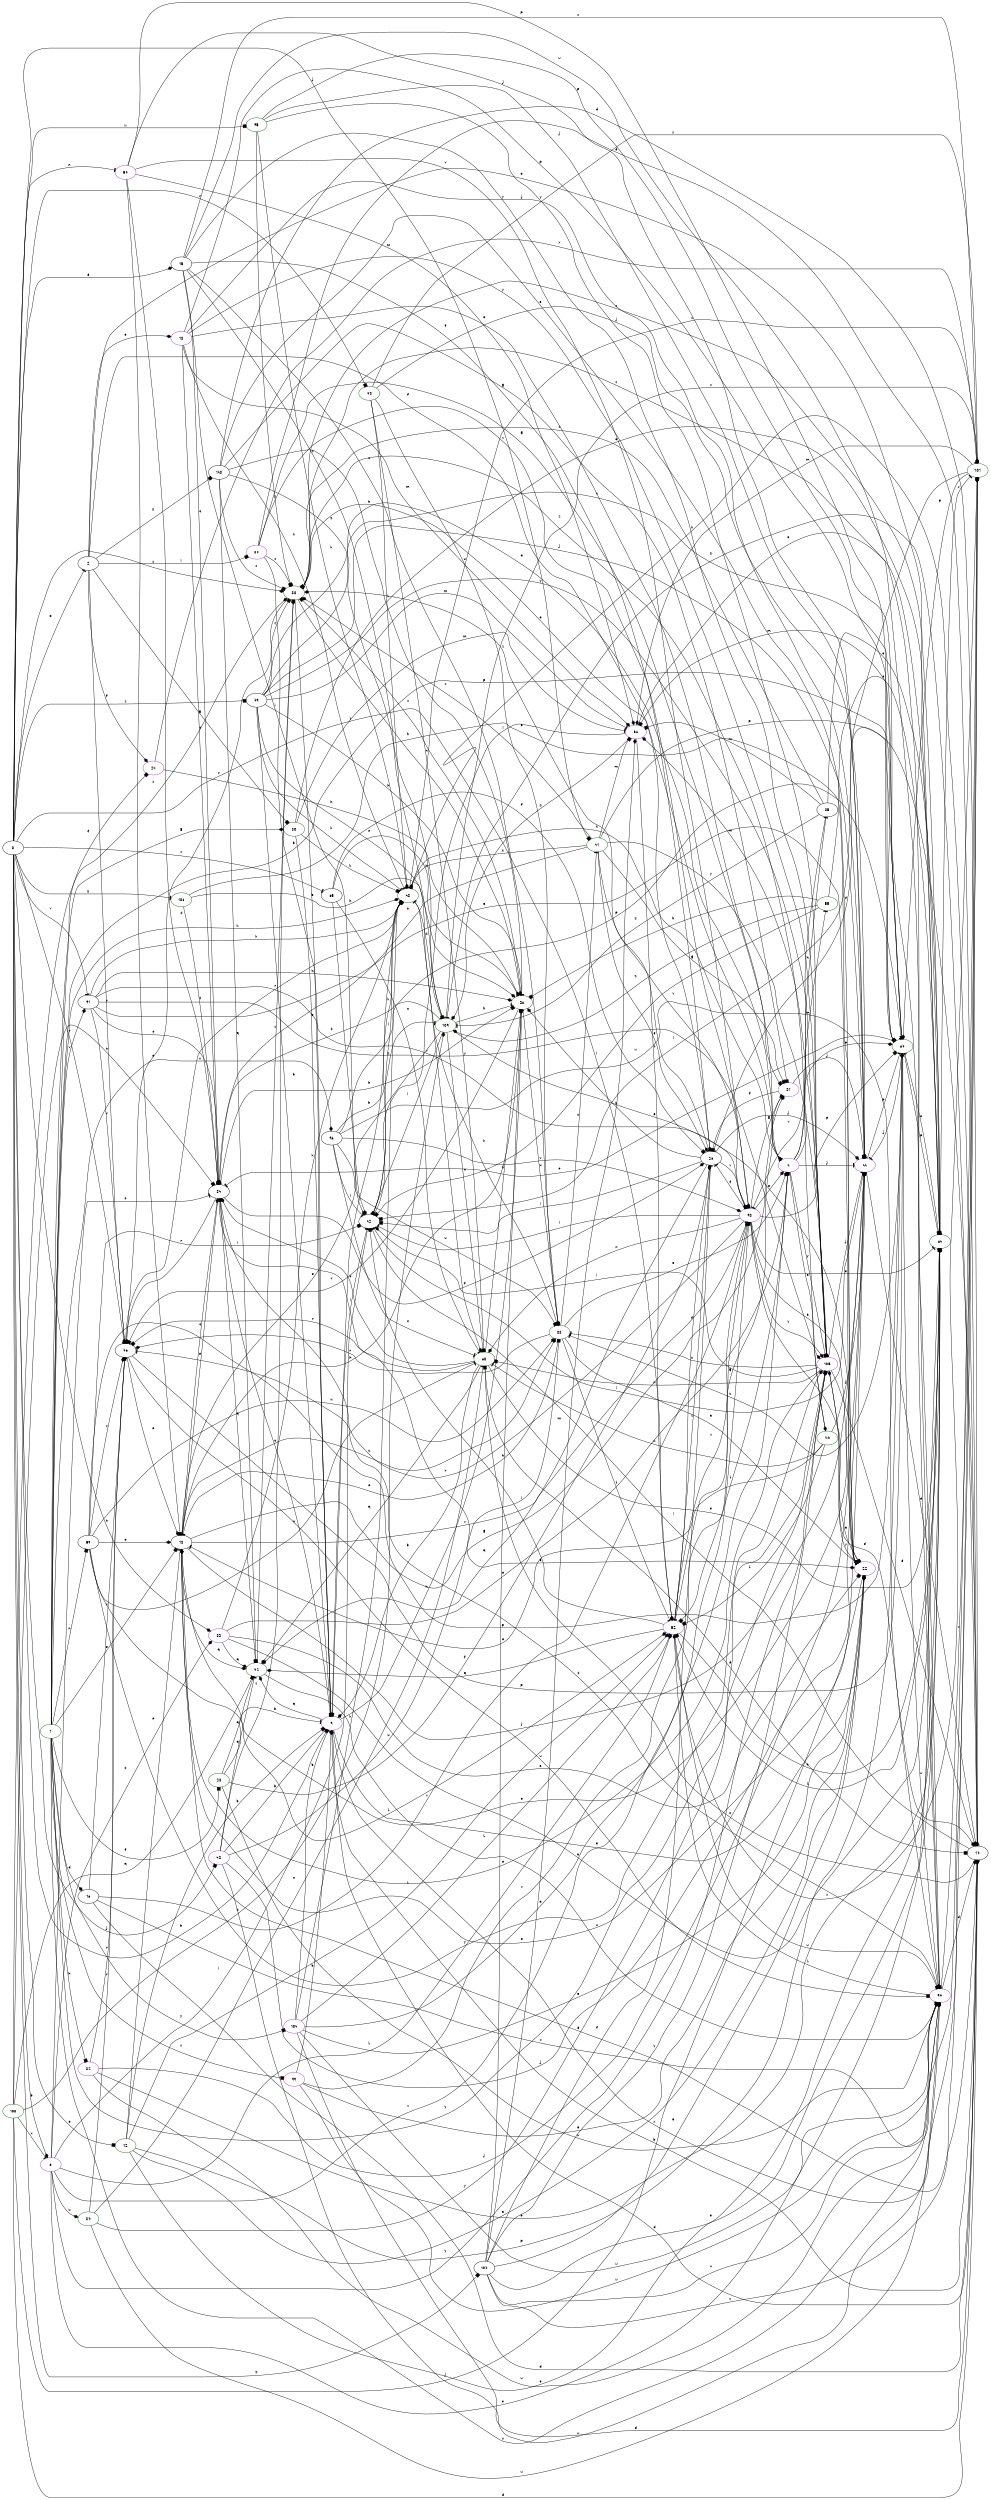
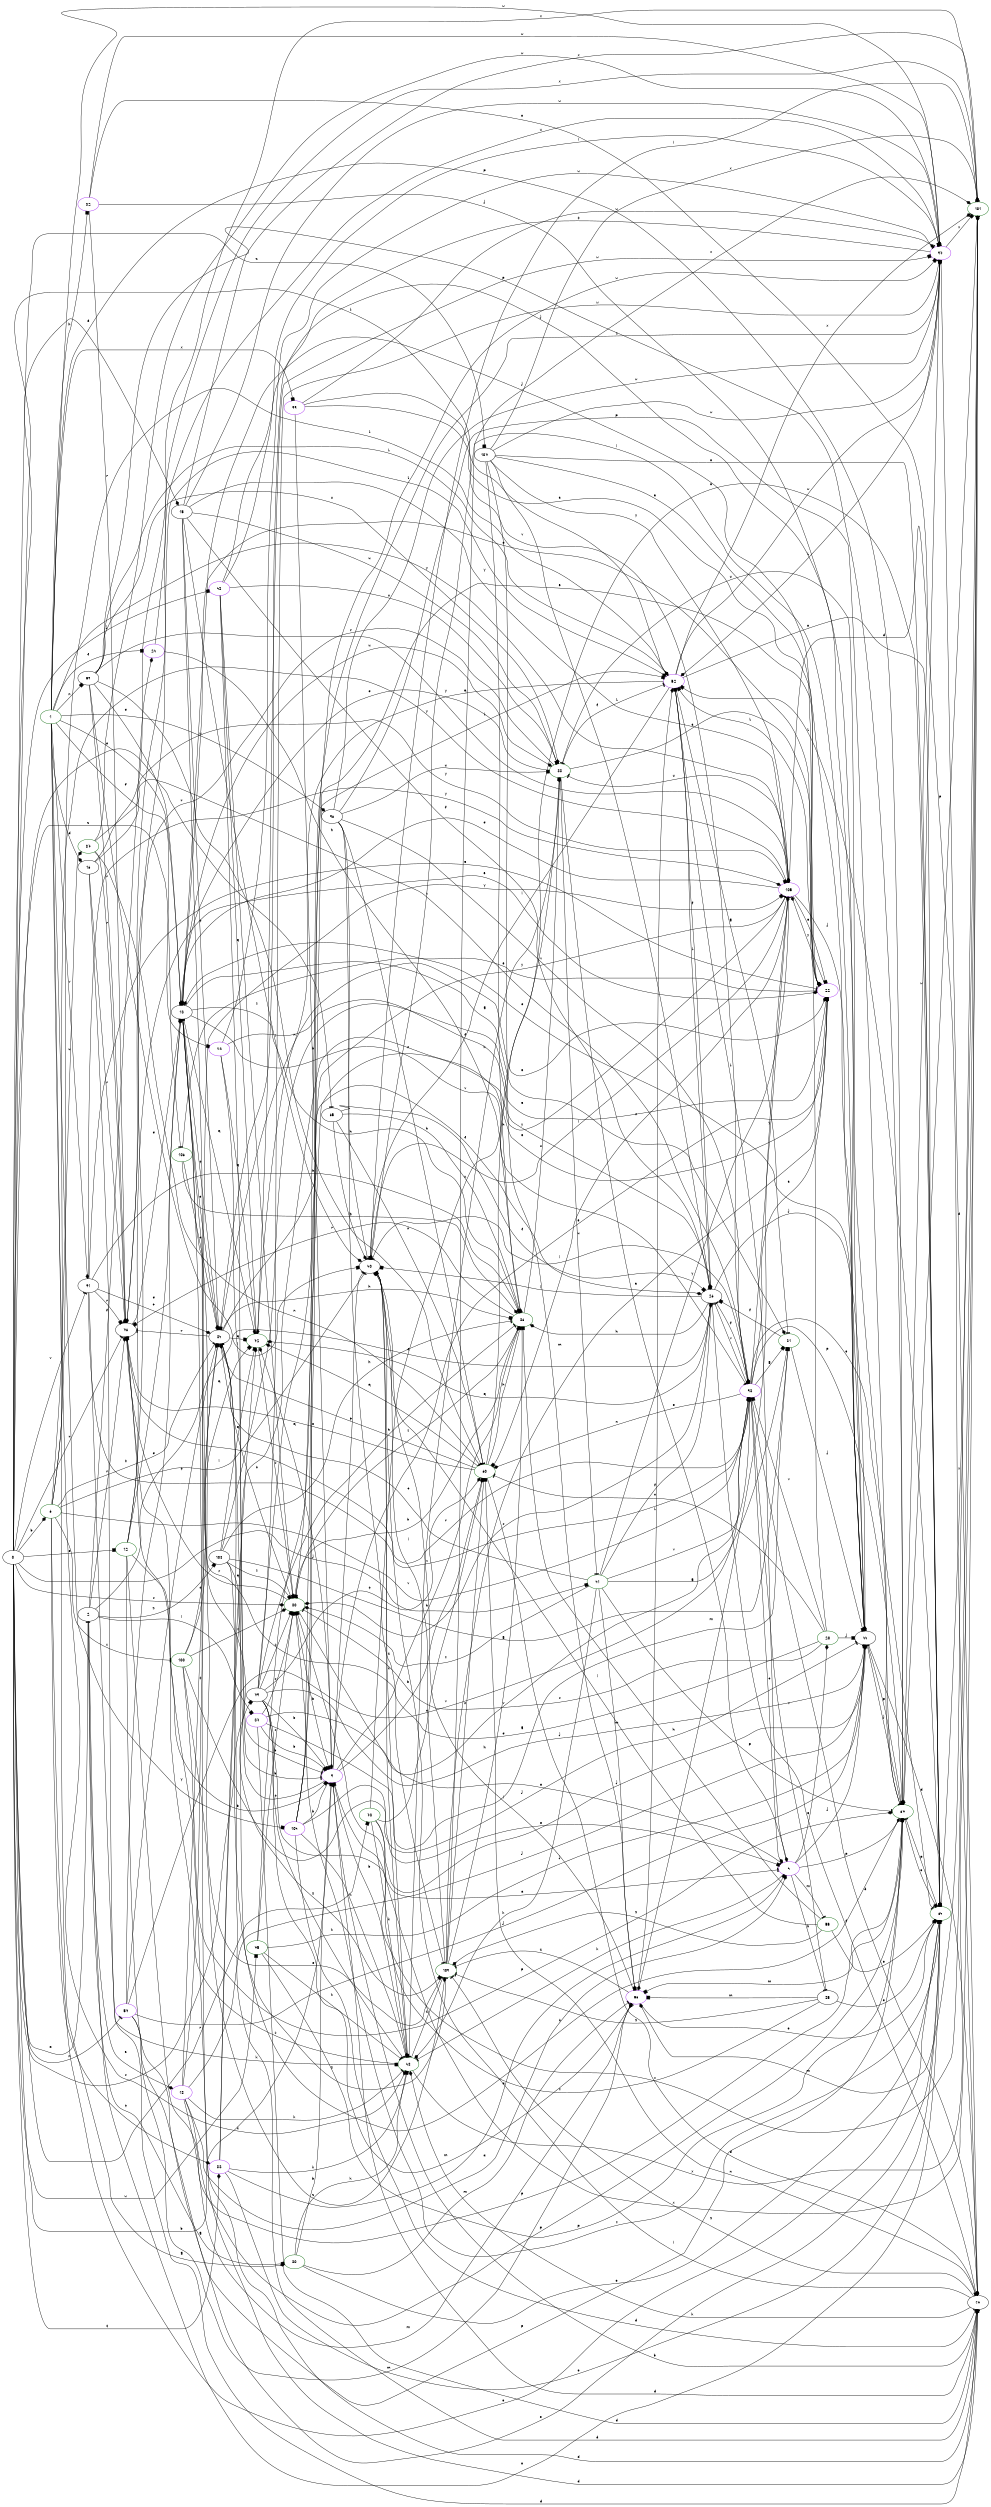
(257, 125) -> (257, 1948)
(219, 472) -> (219, 1557)
(369, 831) -> (370, 1588)
(498, 850) -> (546, 1954)
(275, 986) -> (276, 2032)
(293, 1051) -> (249, 1475)
(789, 1090) -> (789, 1341)
(865, 1165) -> (865, 1638)
(769, 1186) -> (770, 1678)
(369, 1221) -> (370, 1266)
(808, 1263) -> none
(313, 1318) -> (313, 1423)
(724, 1426) -> (790, 1516)
(422, 1543) -> (432, 1640)
(219, 1780) -> (219, 1049)
(31, 2137) -> (74, 1615)
(51, 2165) -> (51, 1511)
(578, 2433) -> (579, 139)
